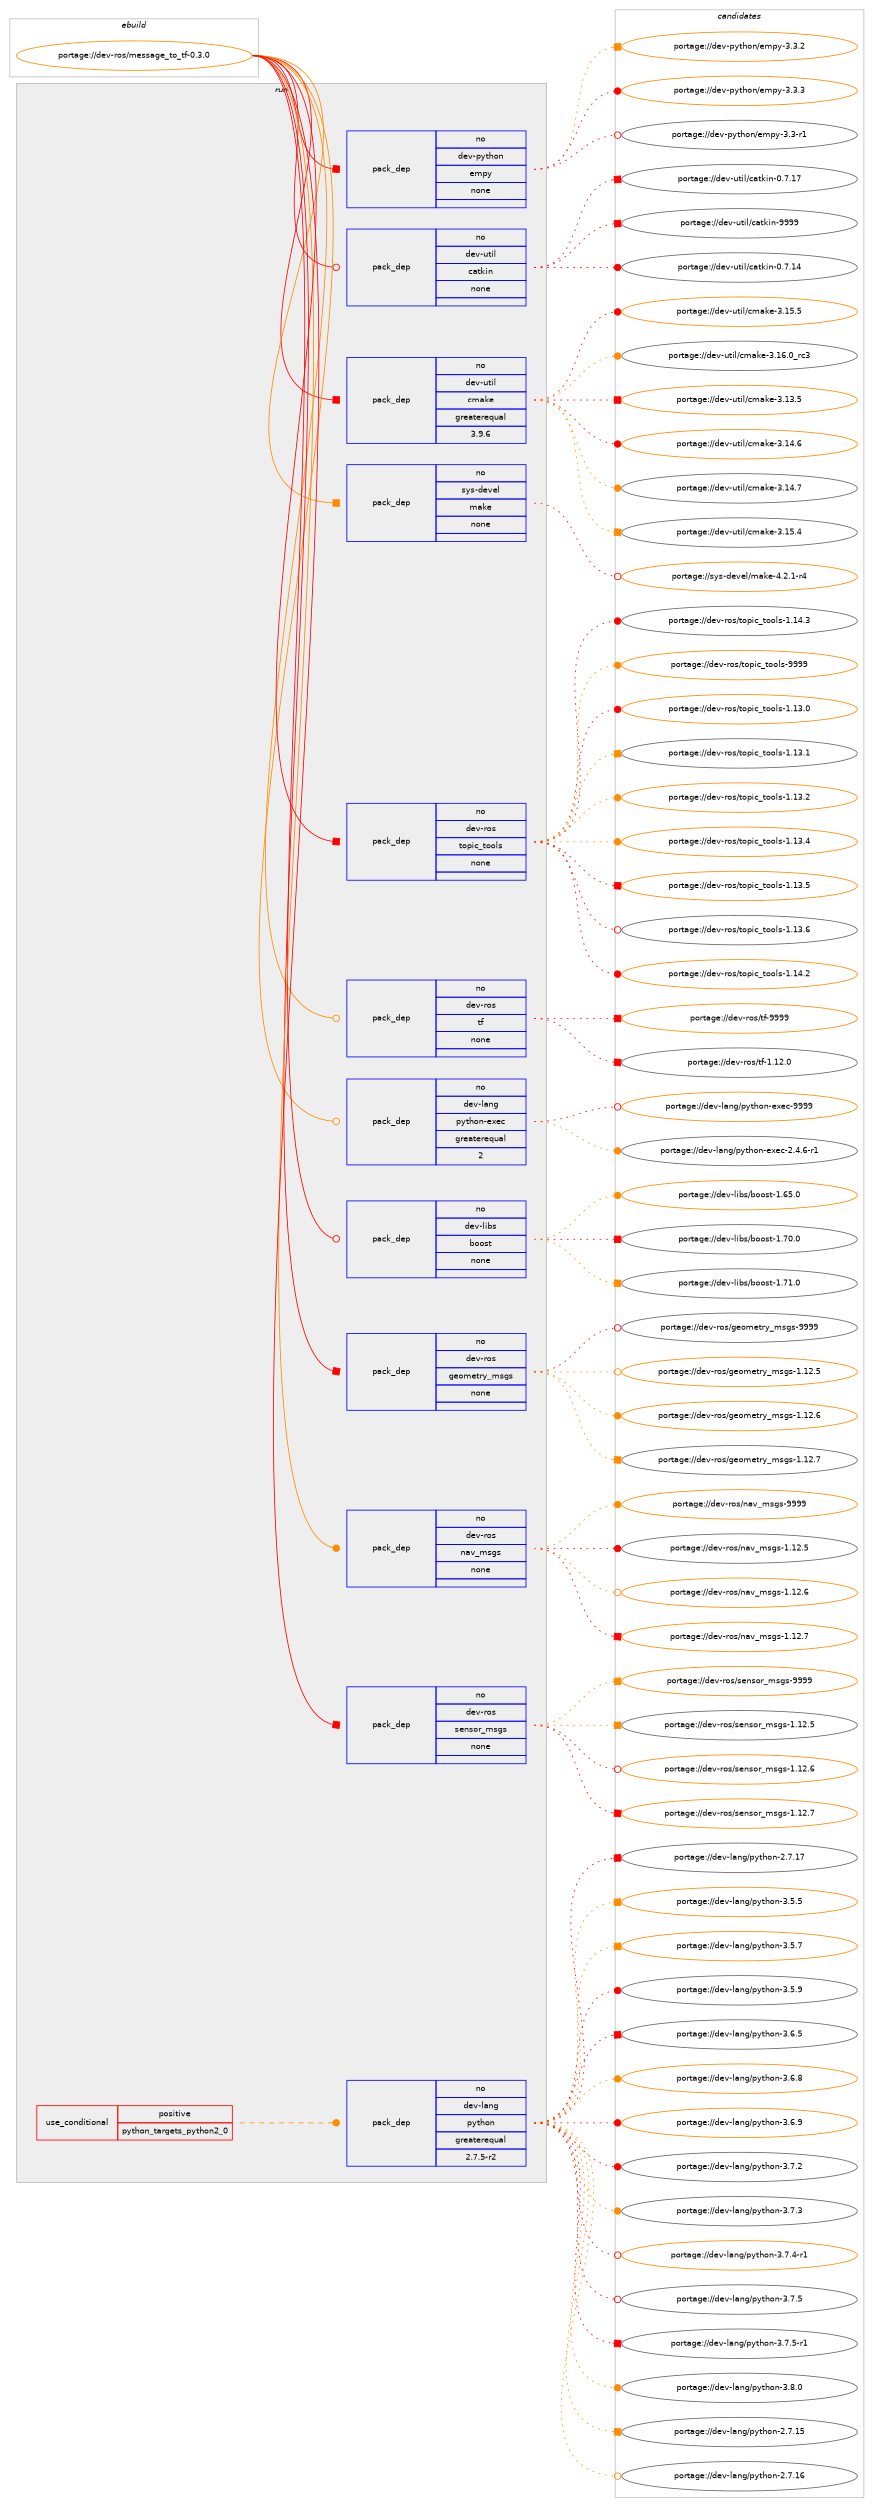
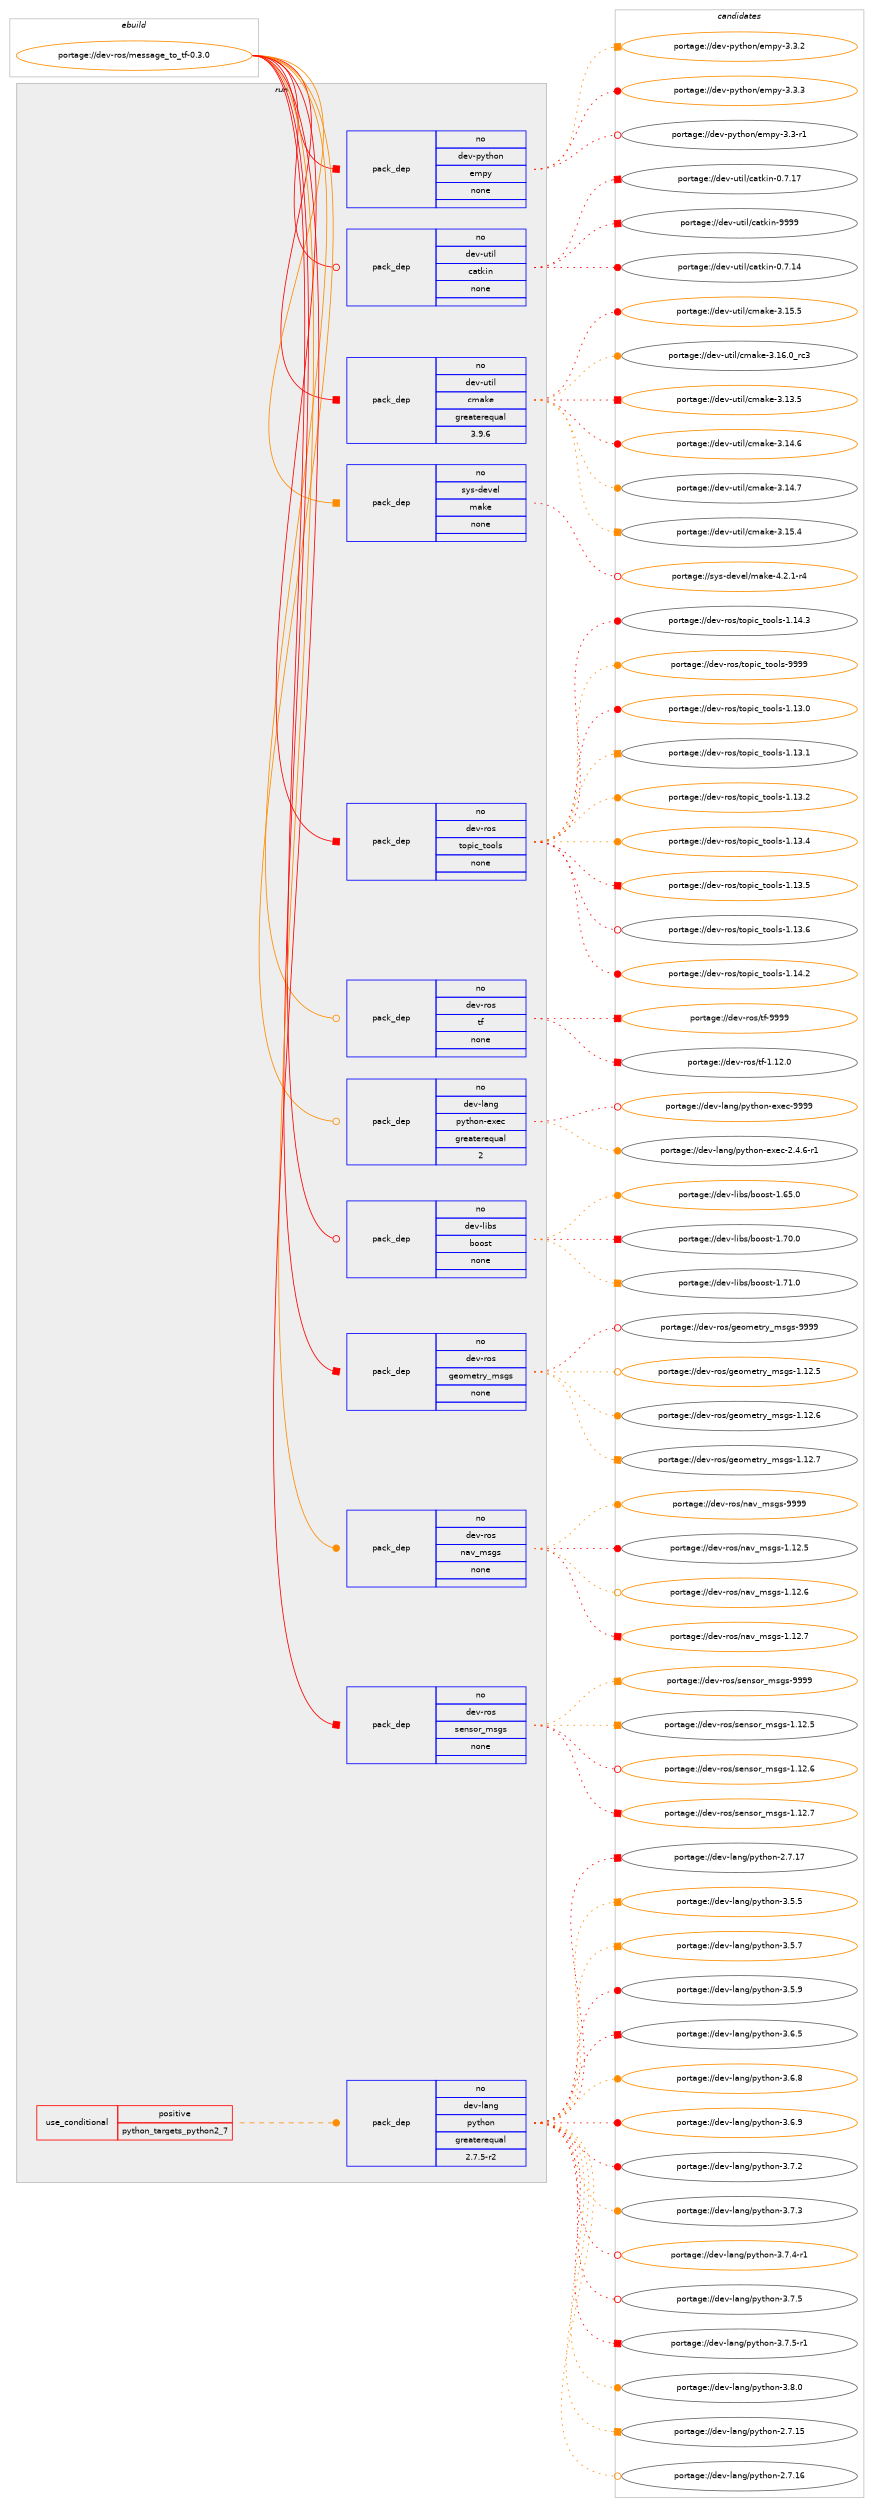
(740, 1416) -> (740, 1416)
(175, 2131) -> (175, 2131)
